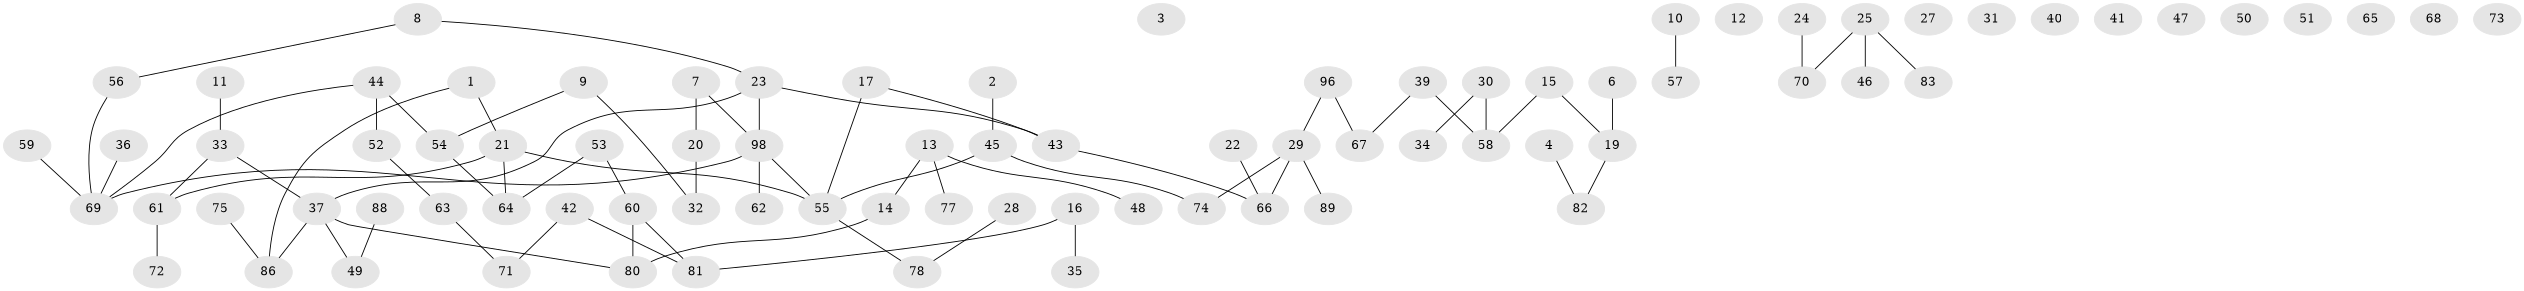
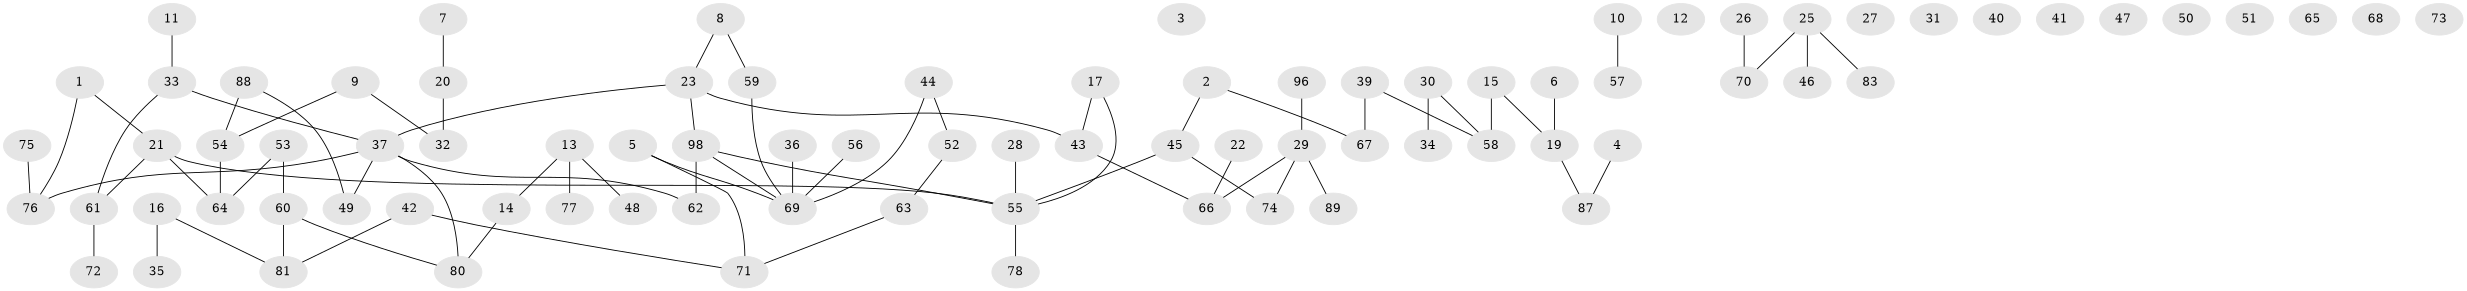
(1802, 19) -> (1744, 19)
(267, 51) -> (736, 51)
(408, 114) -> (232, 114)
(728, 114) -> none
(1344, 114) -> (1288, 112)
none -> (633, 146)
none -> (524, 177)
(1581, 209) -> (1586, 209)
(954, 248) -> (1016, 177)
(269, 272) -> (31, 209)
